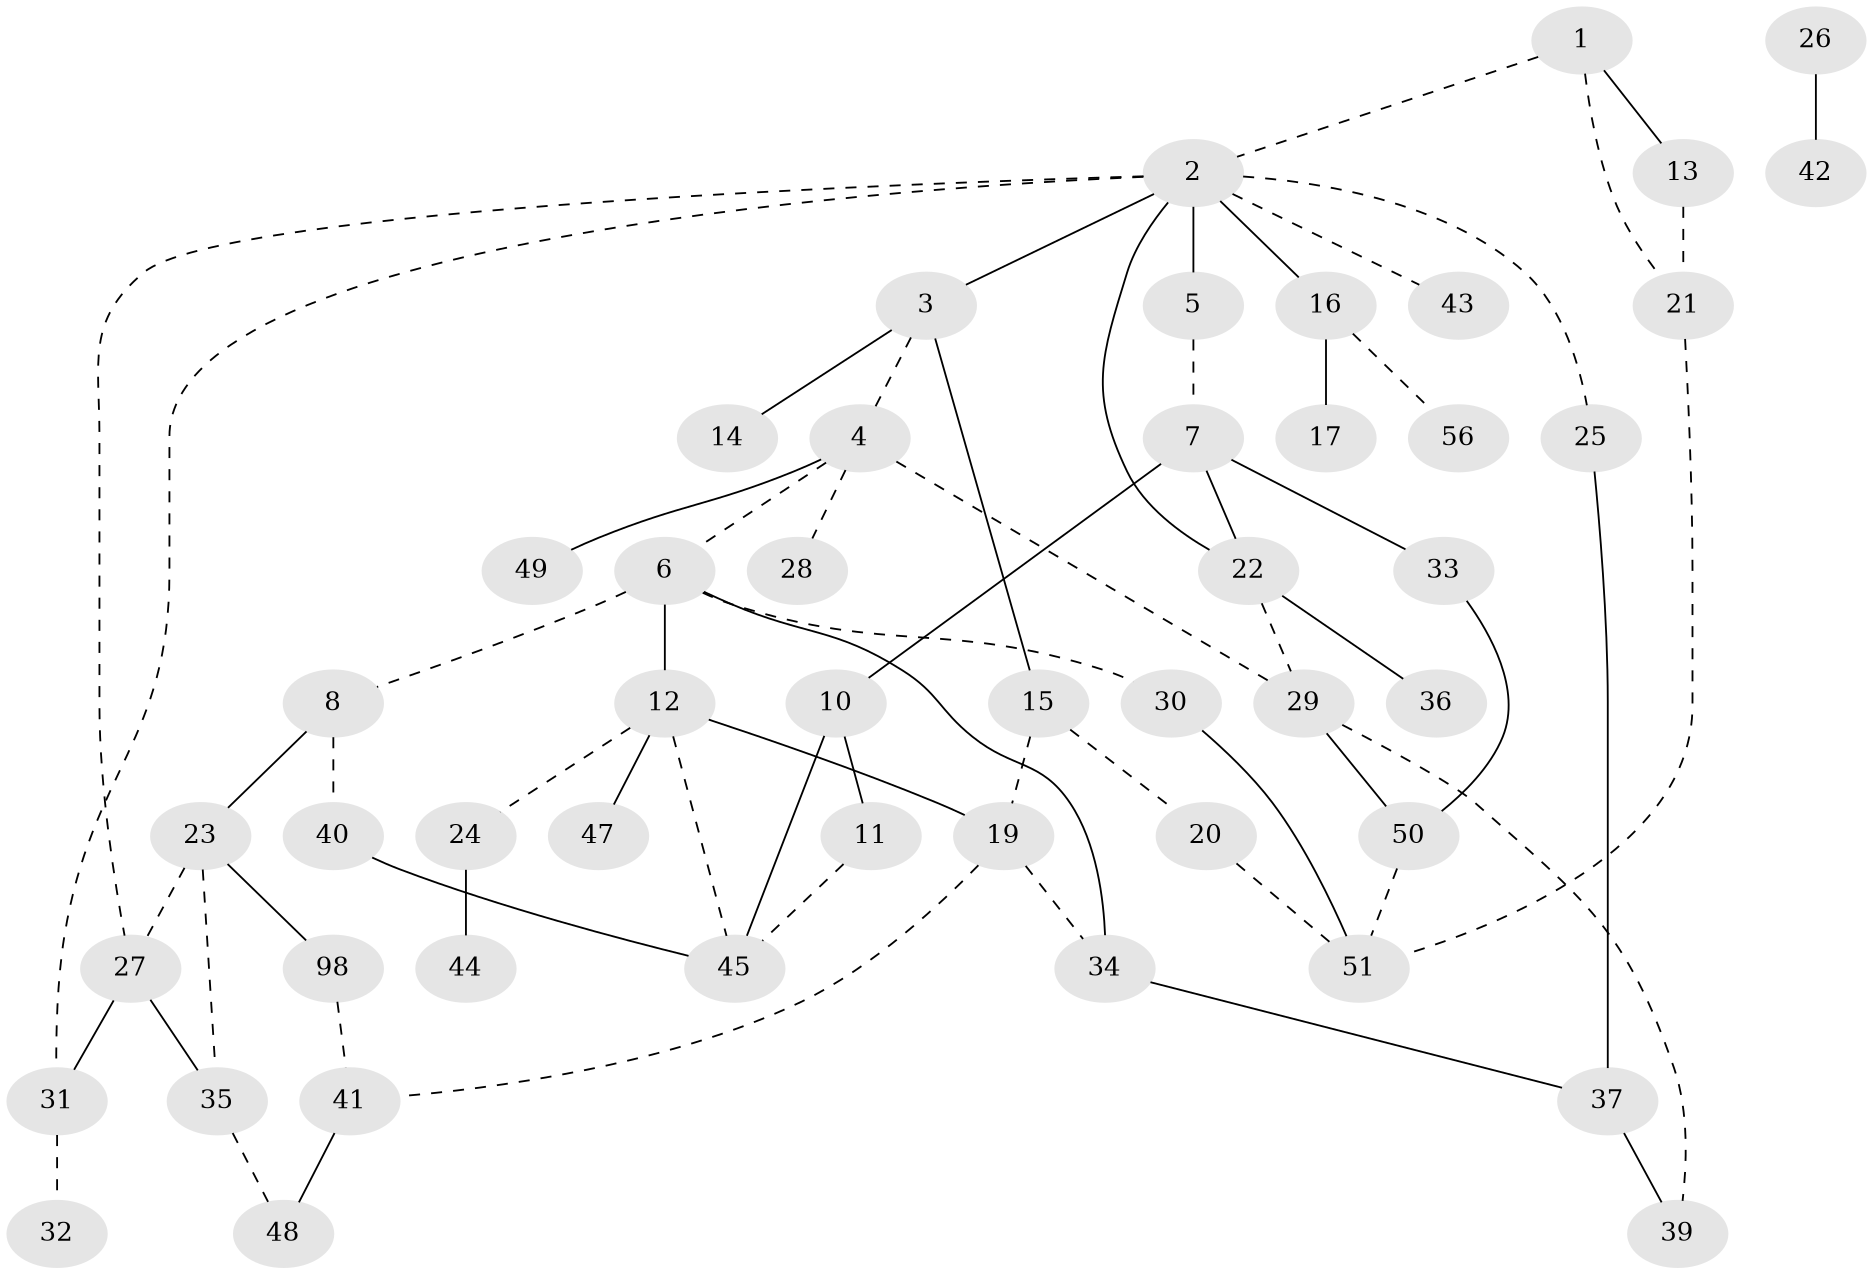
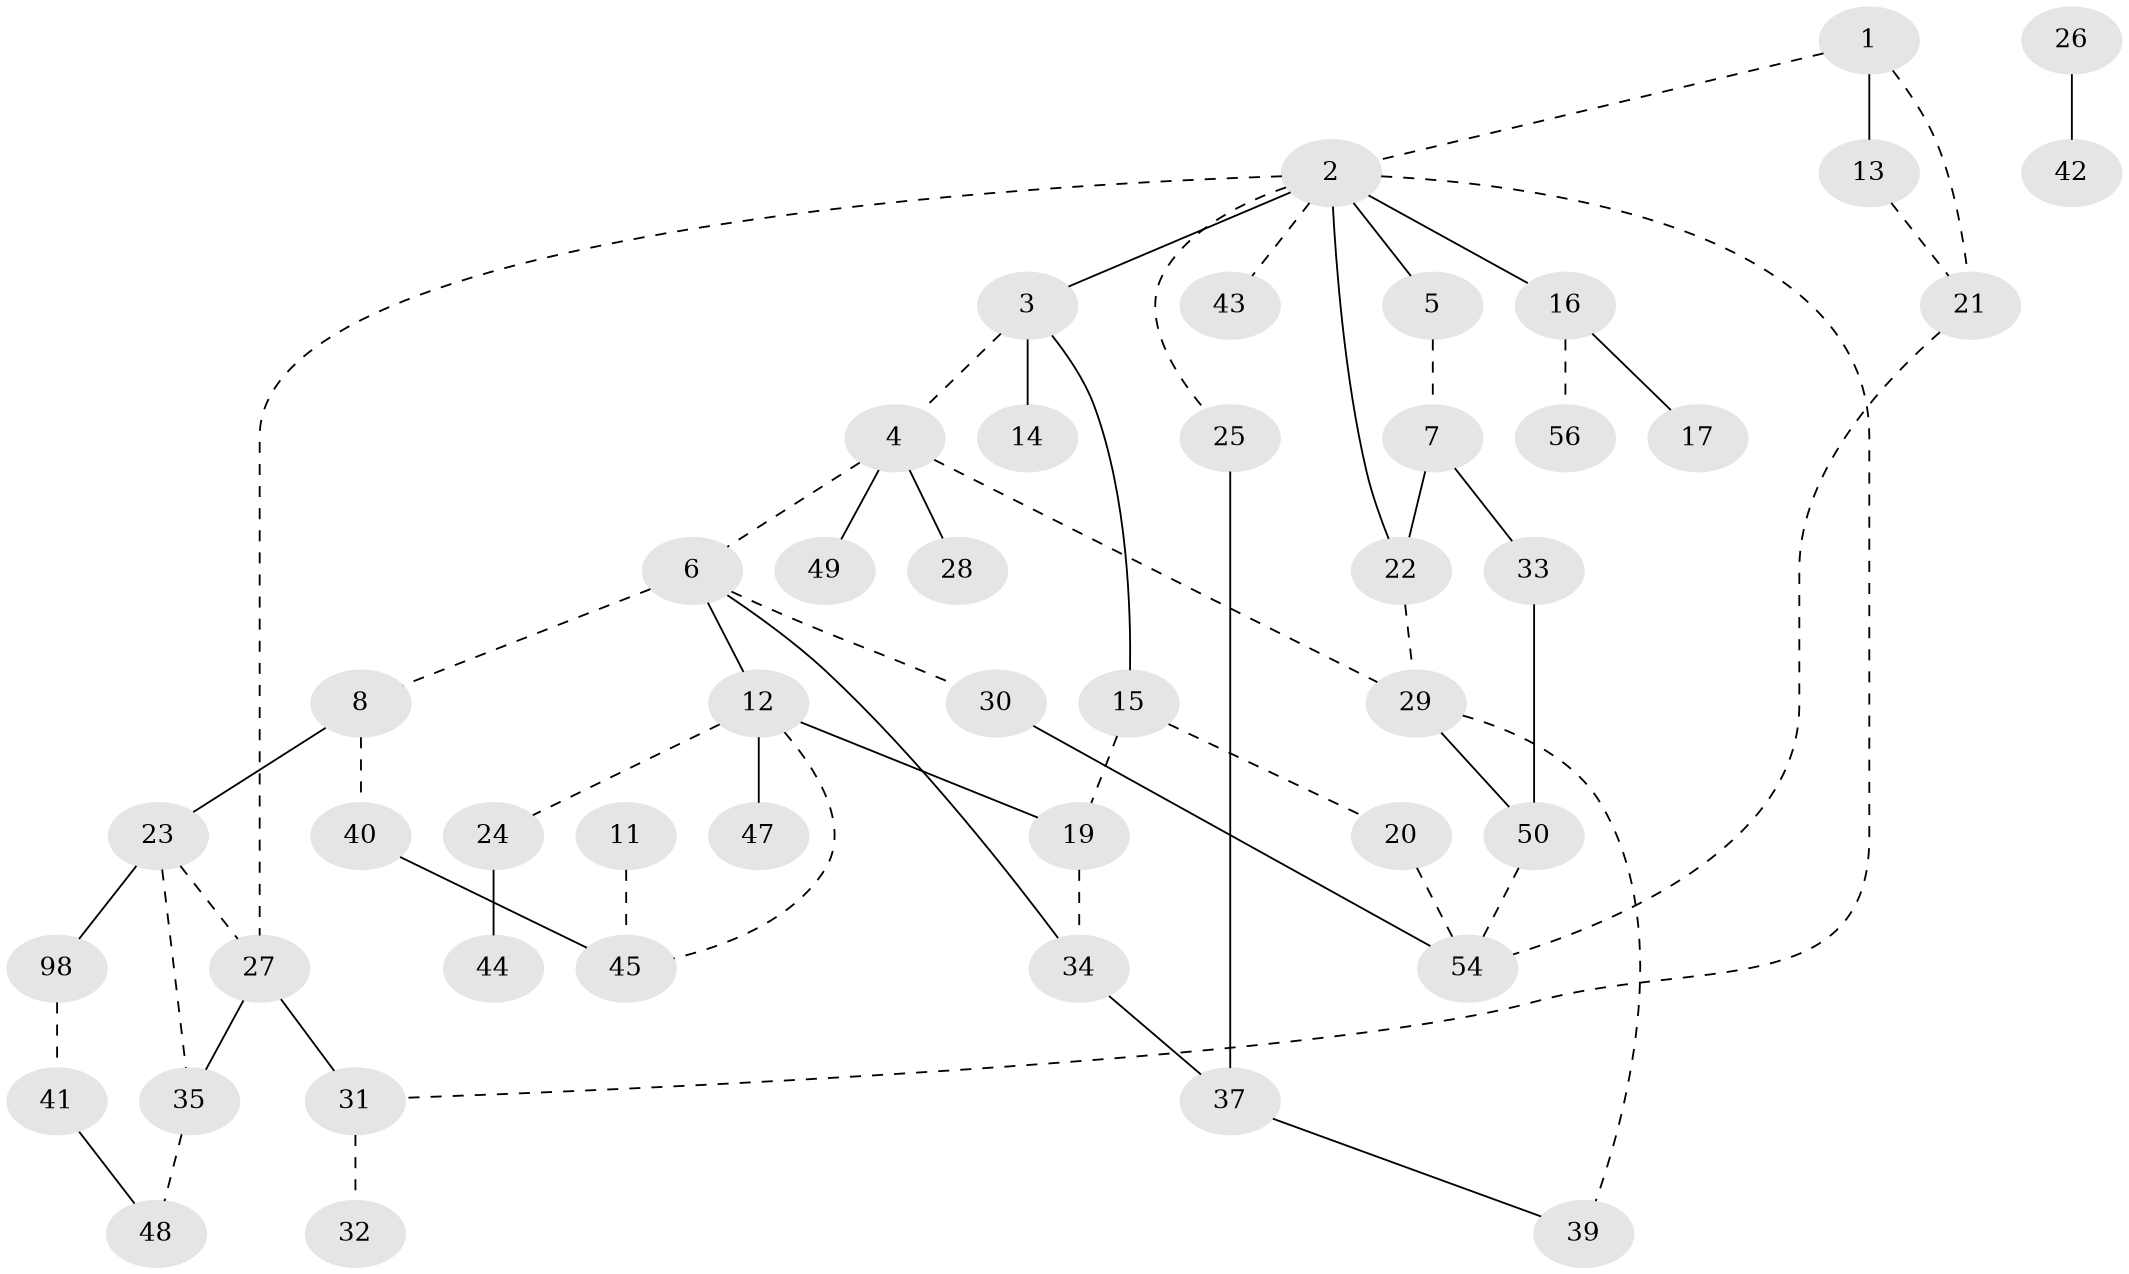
(829, 504) -> (926, 504)
(836, 704) -> none
(1436, 704) -> none
(1359, 969) -> (1468, 969)
(713, 1036) -> none
